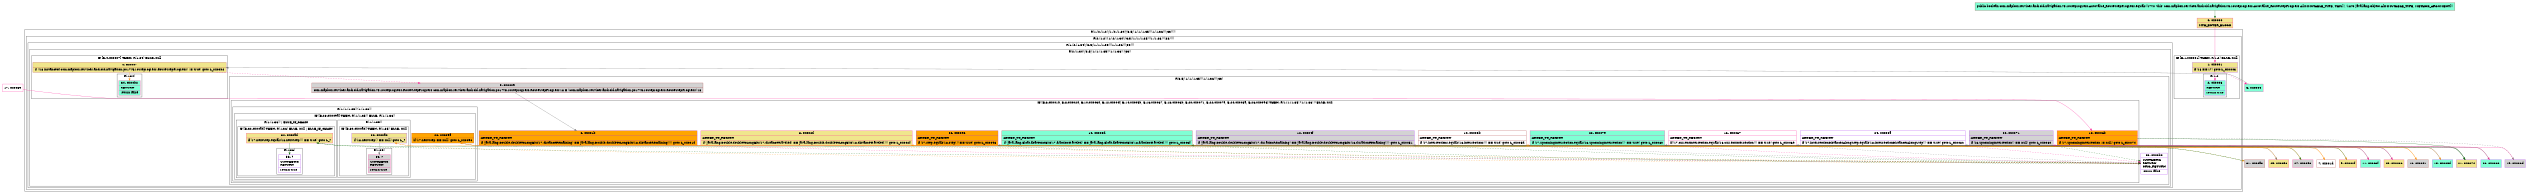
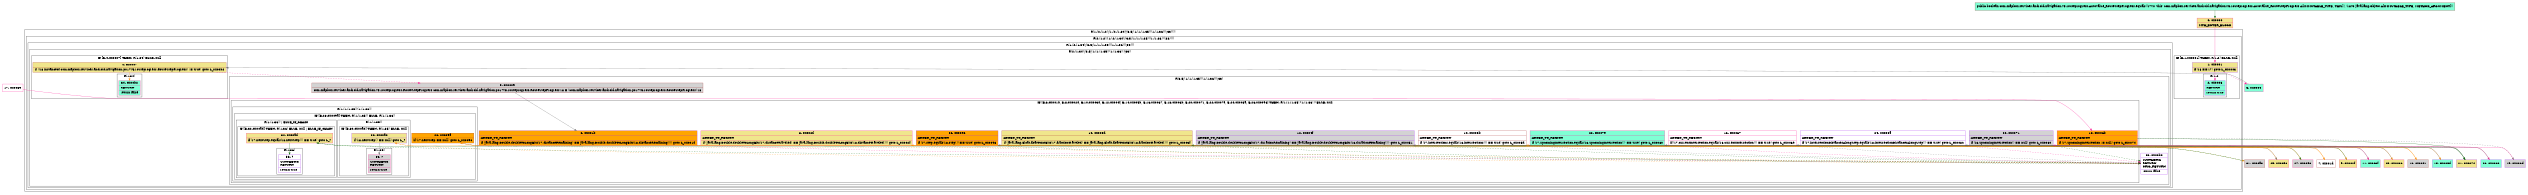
(1097, 138) -> (1097, 138)
(2180, 146) -> (2180, 146)
